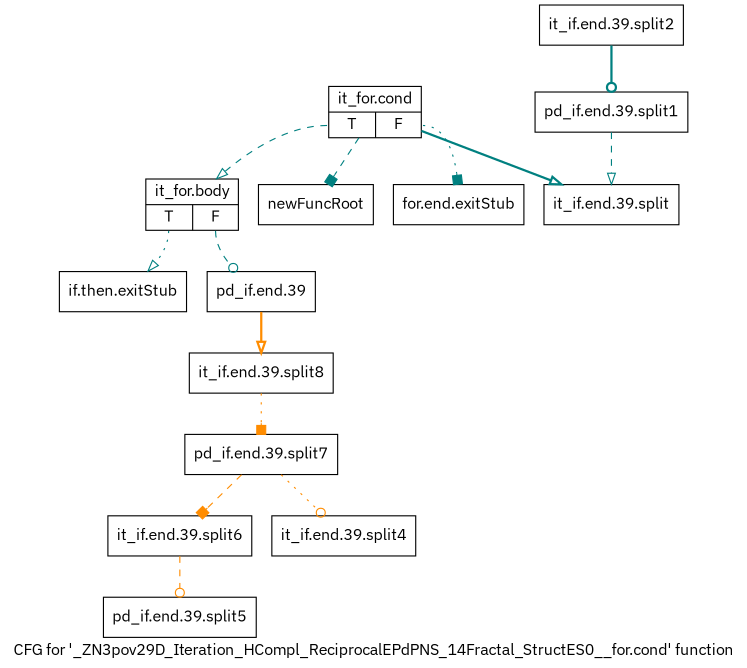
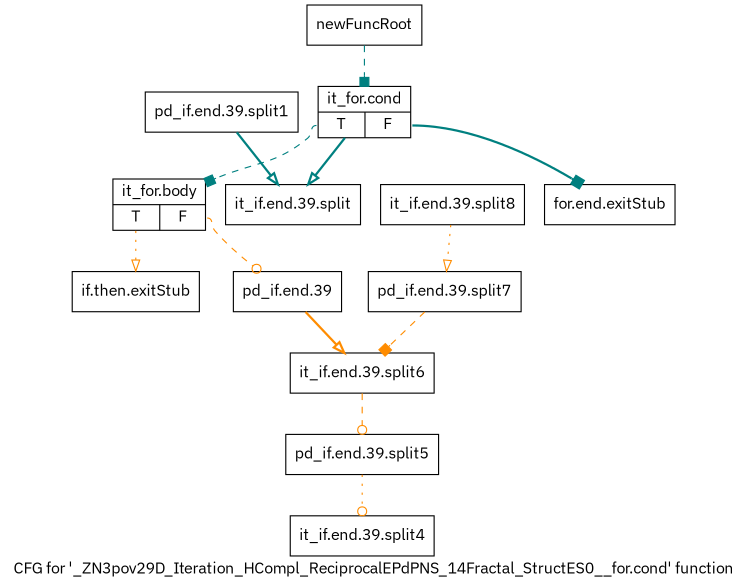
(611, 25) -> none
(272, 140) -> (272, 159)
(451, 150) -> (495, 142)
(611, 153) -> (254, 154)
(347, 156) -> (364, 60)
(165, 248) -> (136, 245)
(220, 249) -> (227, 244)
(261, 327) -> (321, 328)
(261, 408) -> (449, 243)
(299, 492) -> (362, 491)
